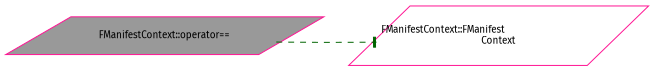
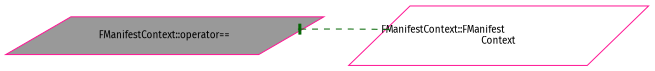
(324, 42) -> (346, 29)
